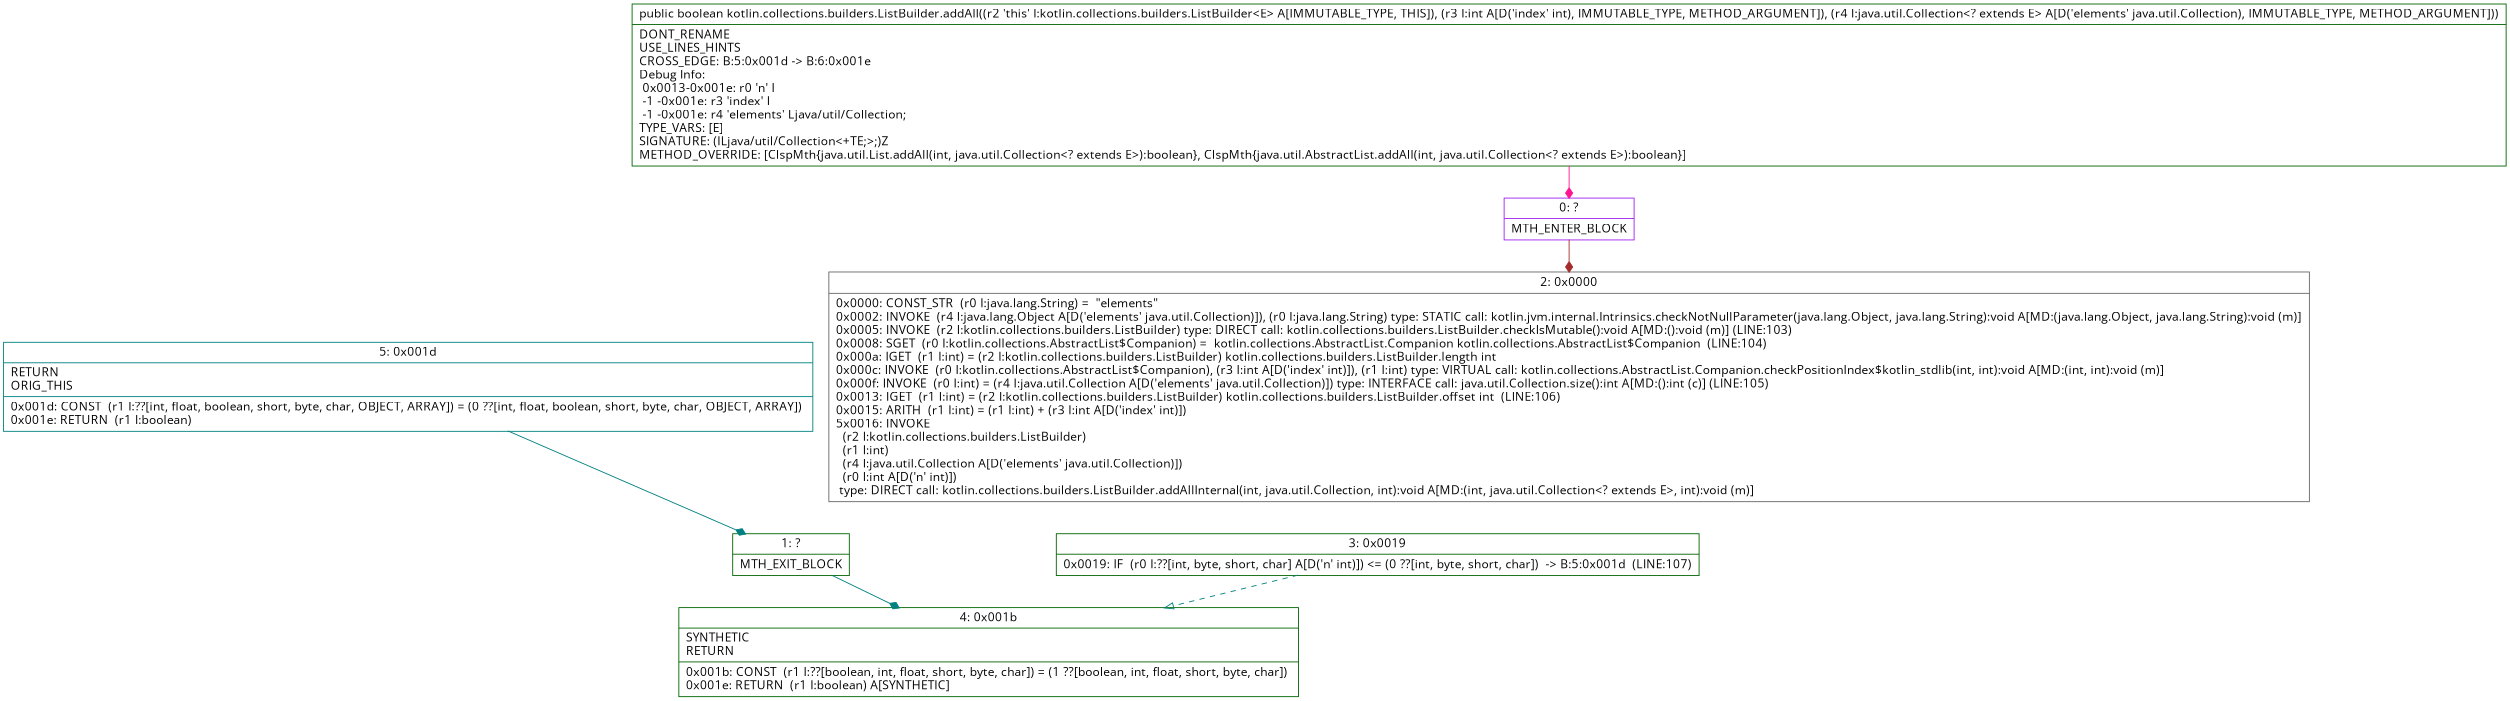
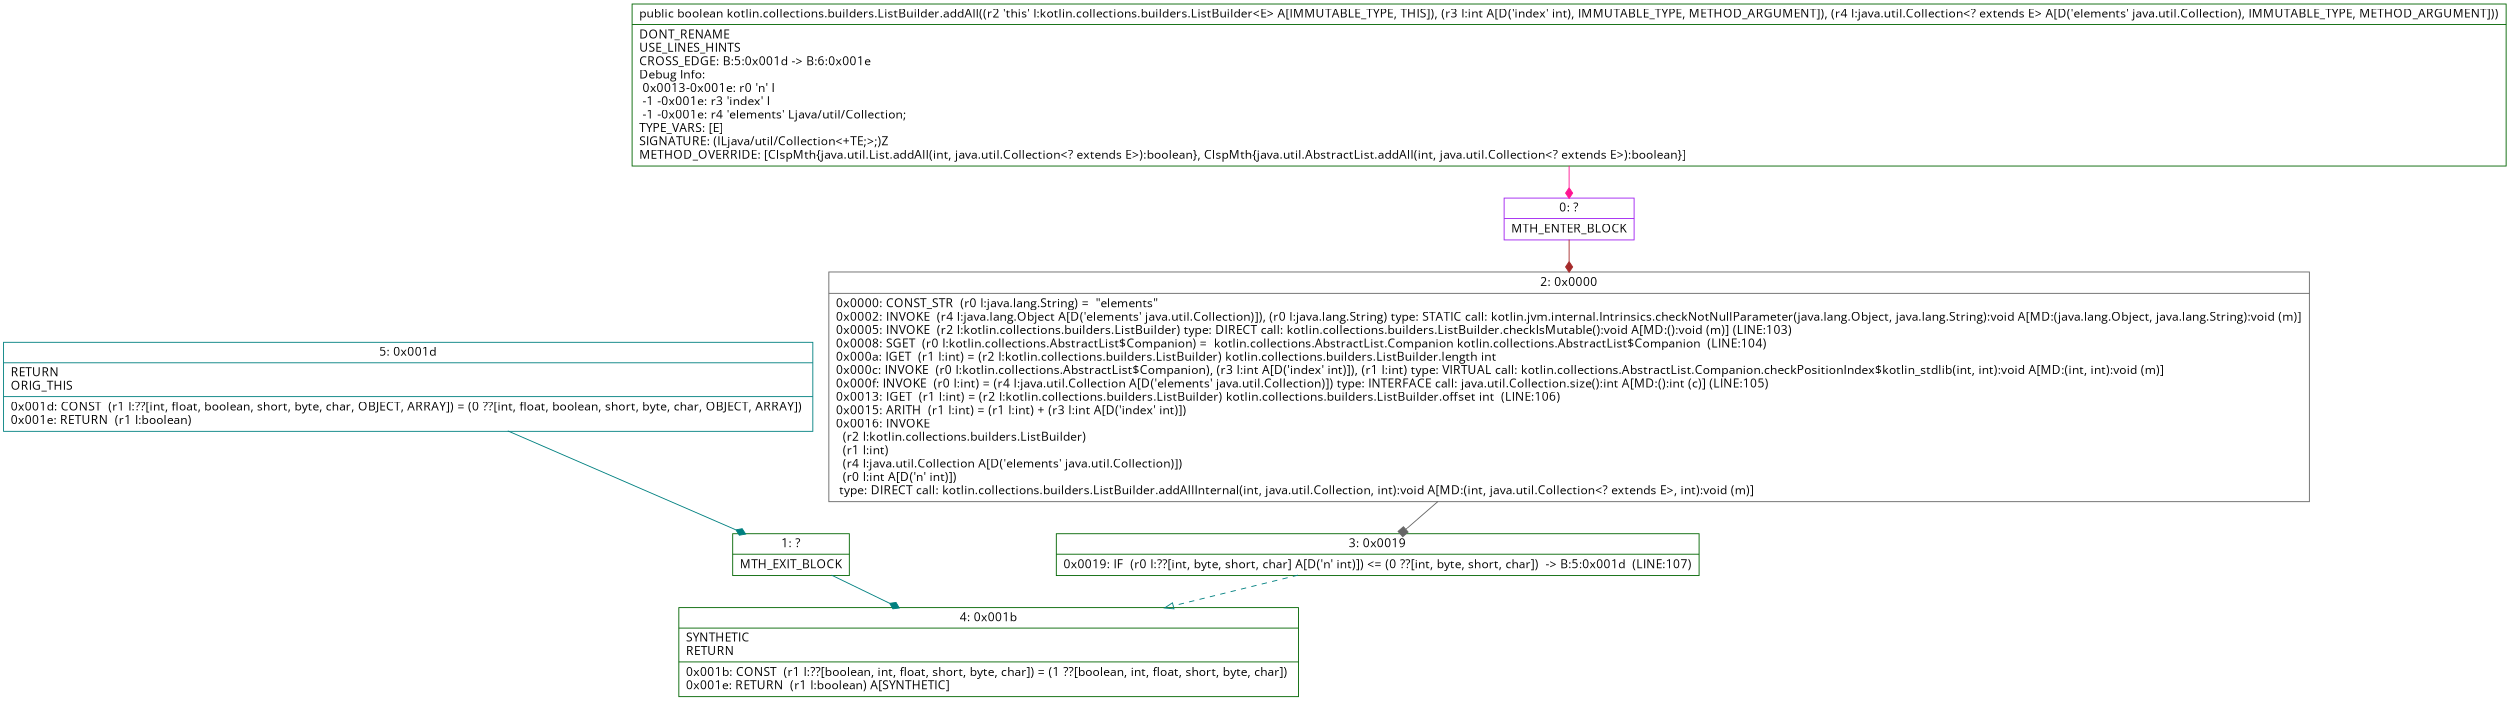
(887, 424) -> (887, 424)
none -> (1423, 515)
